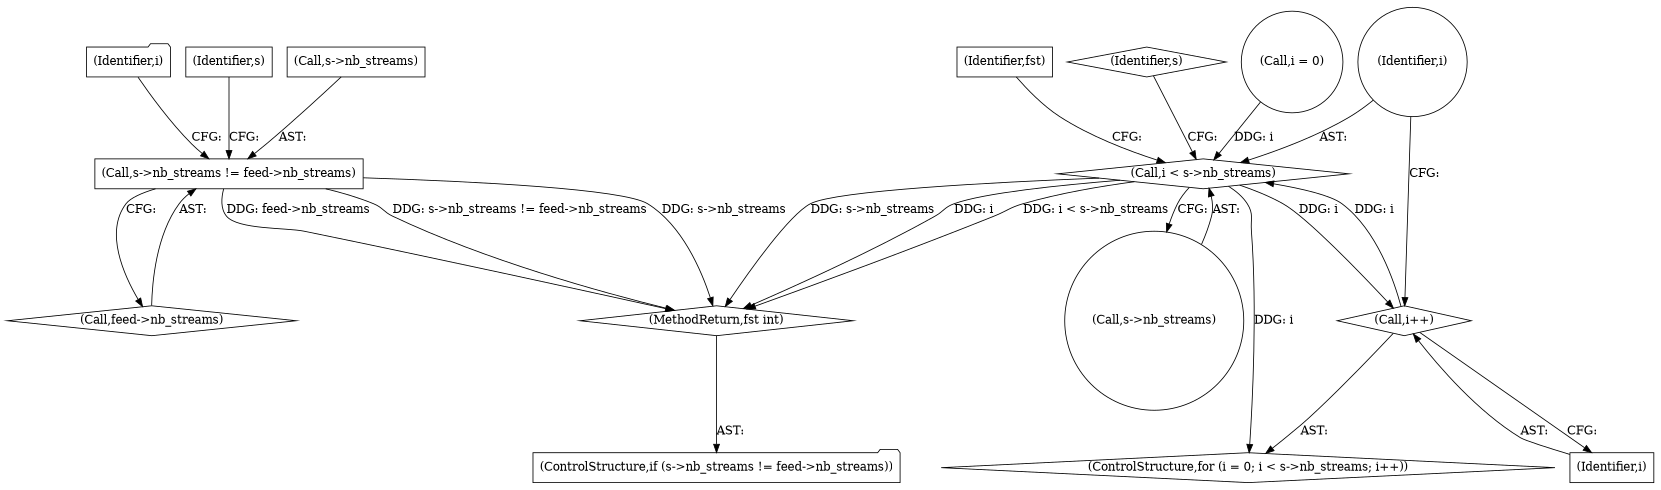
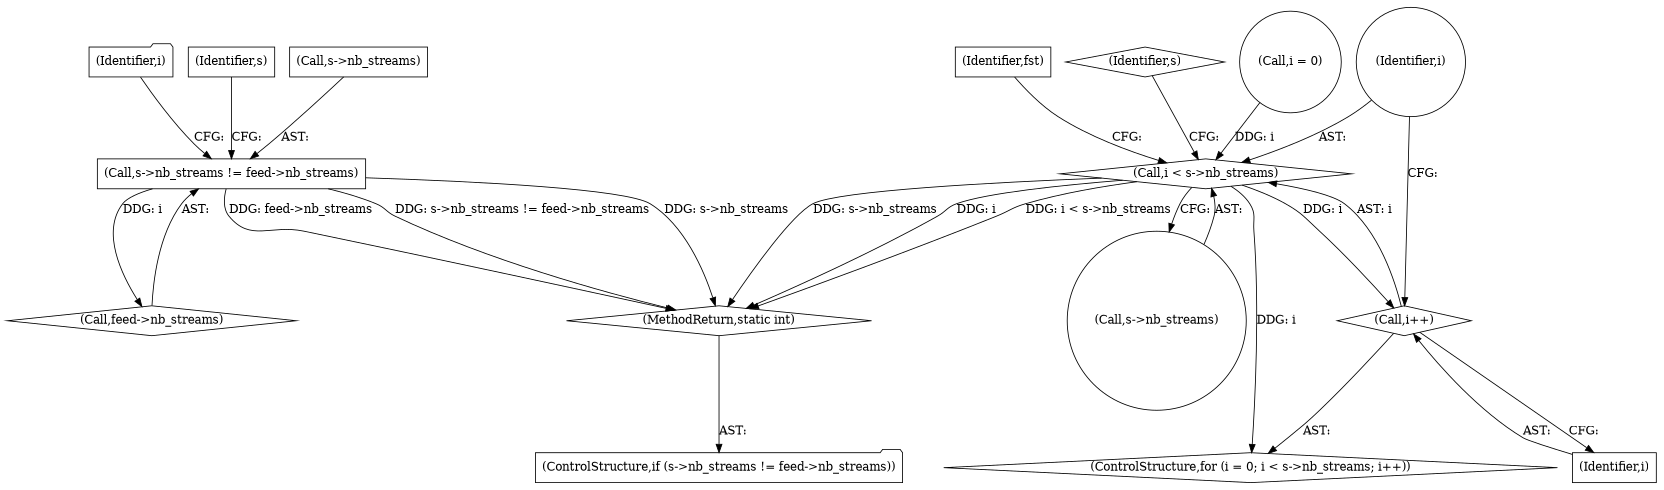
(143, 210) -> (143, 210)
(1374, 210) -> (1375, 210)
(717, 321) -> (719, 321)
